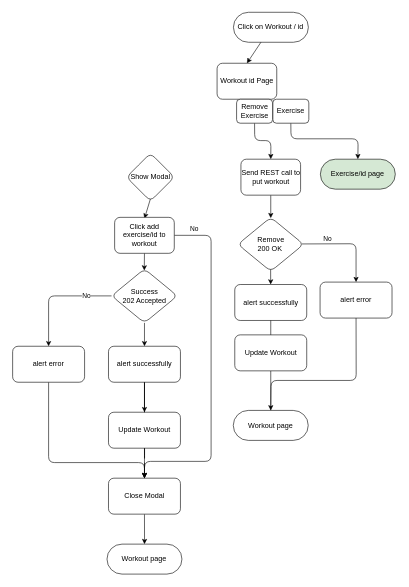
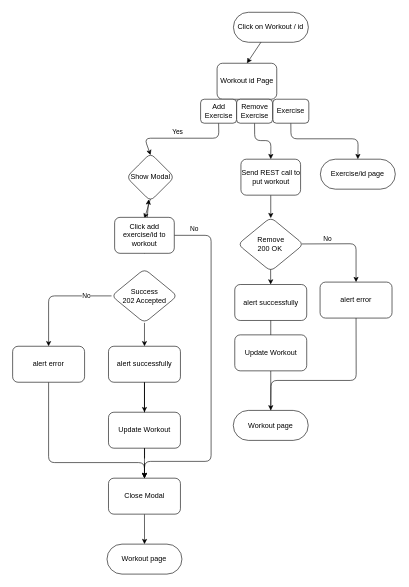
none -> (218, 111)
none -> (146, 142)
(358, 174) -> (358, 174)
(144, 260) -> (147, 215)
